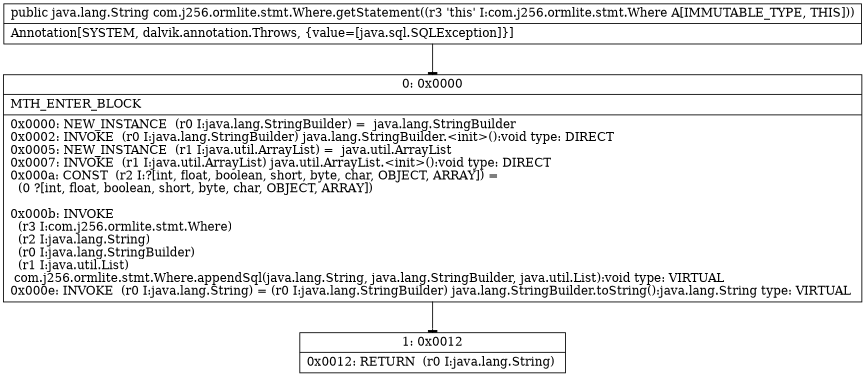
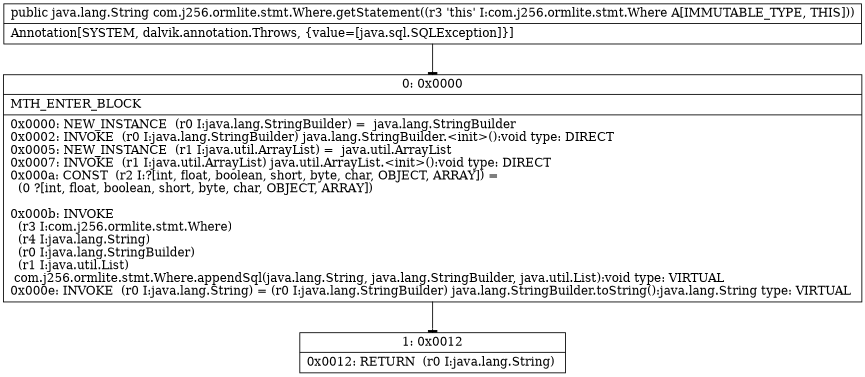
(80, 240) -> (80, 240)
